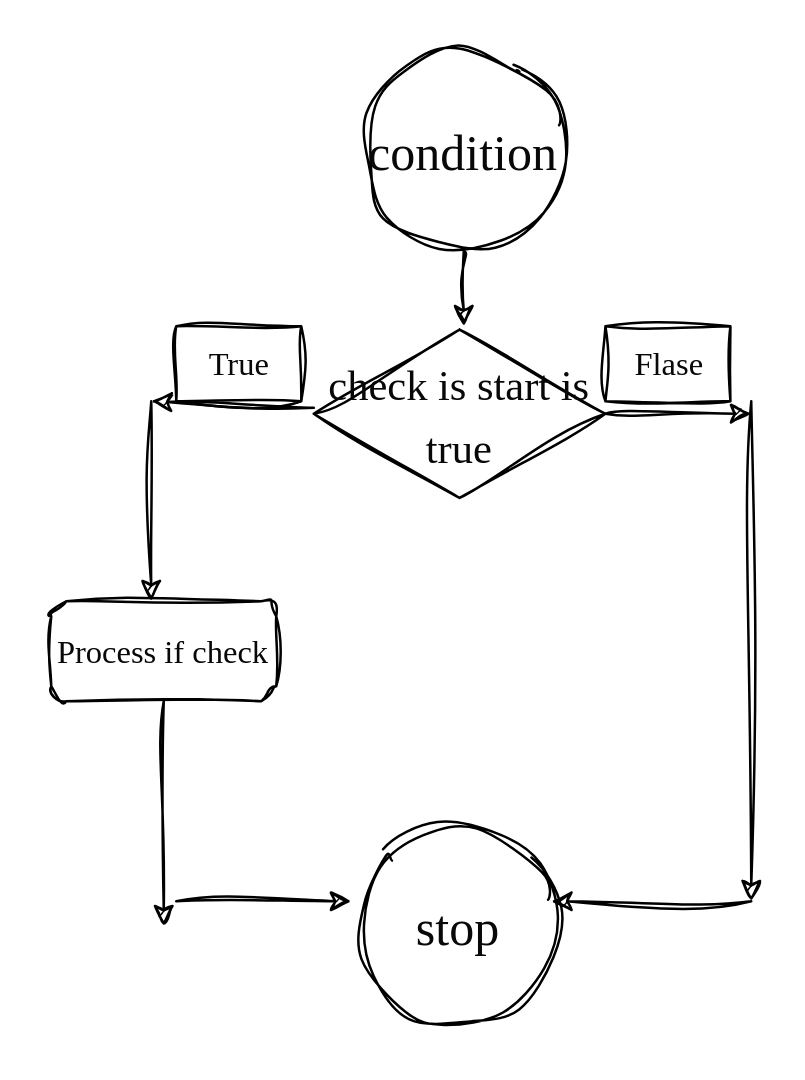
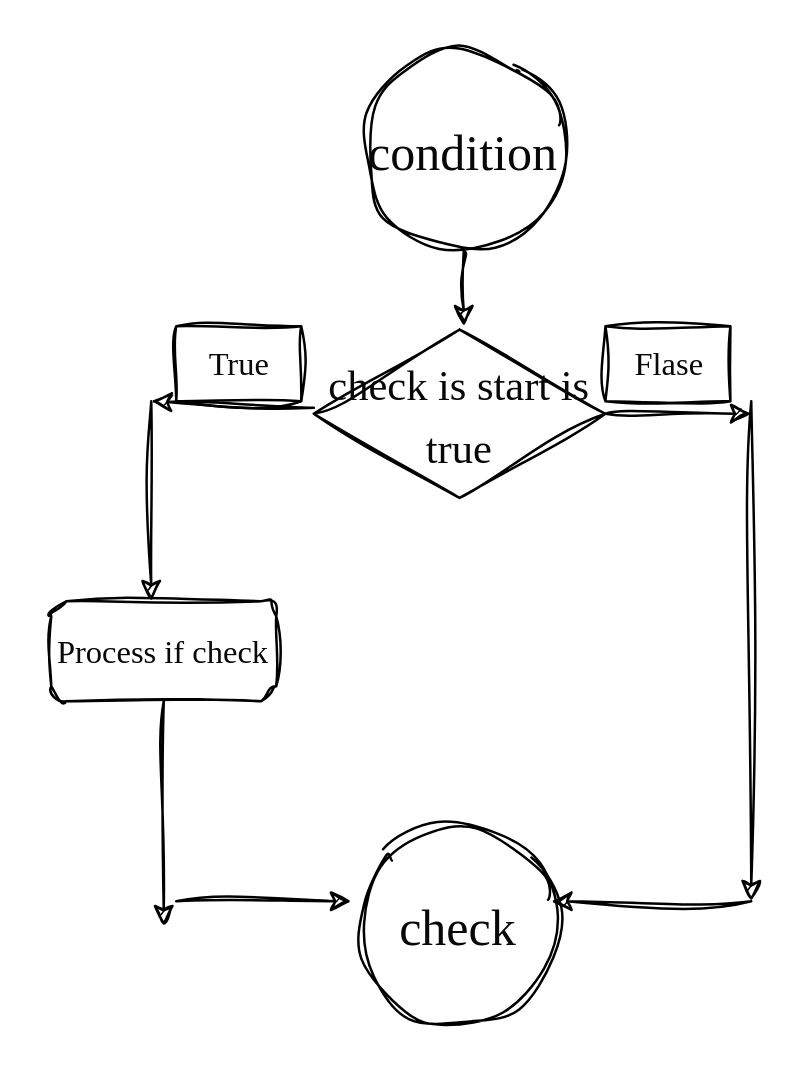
(459, 926) -> (459, 926)
